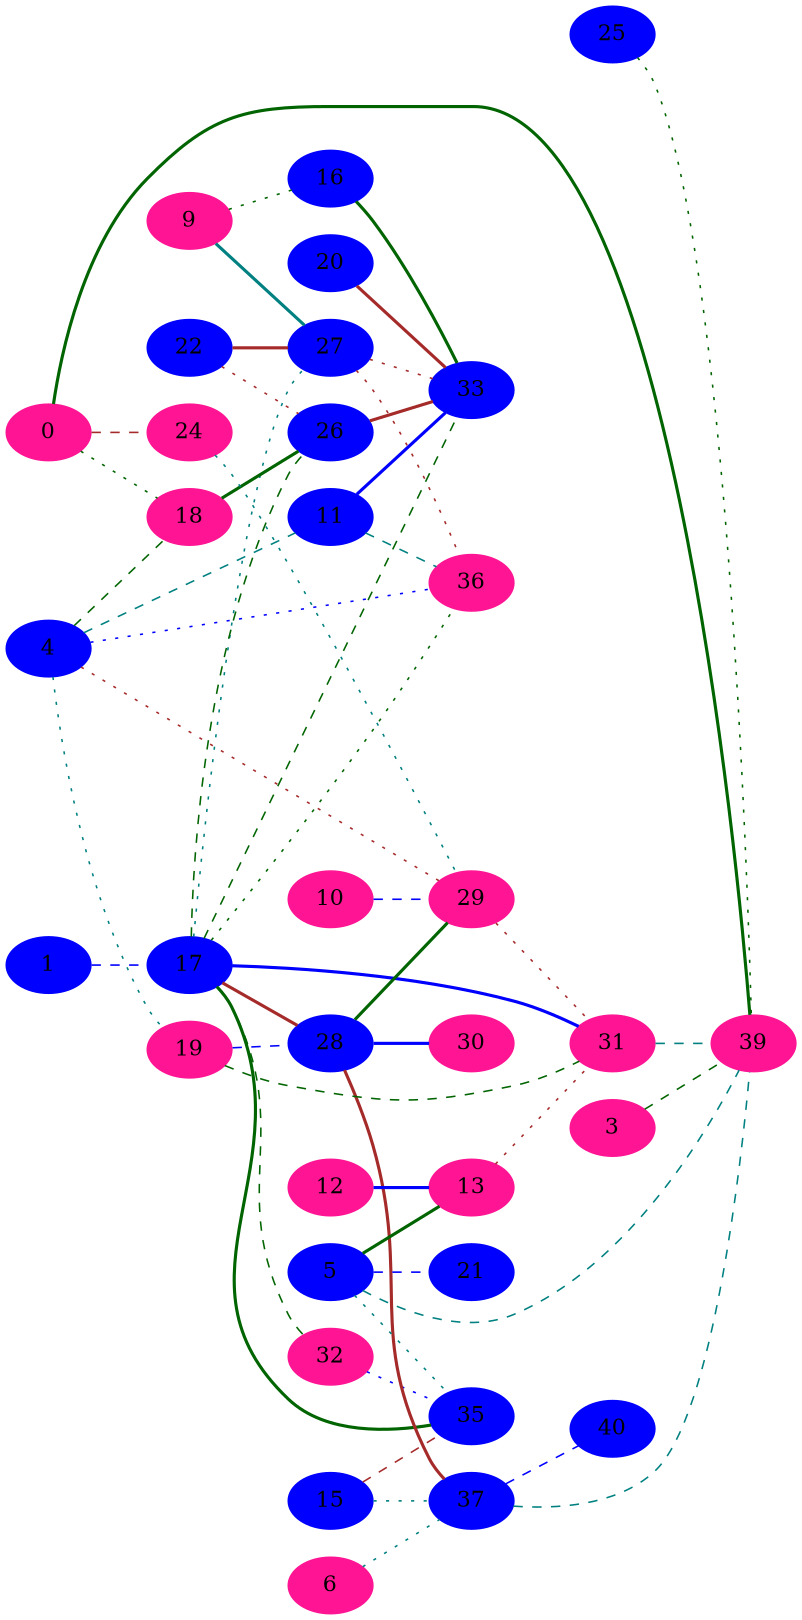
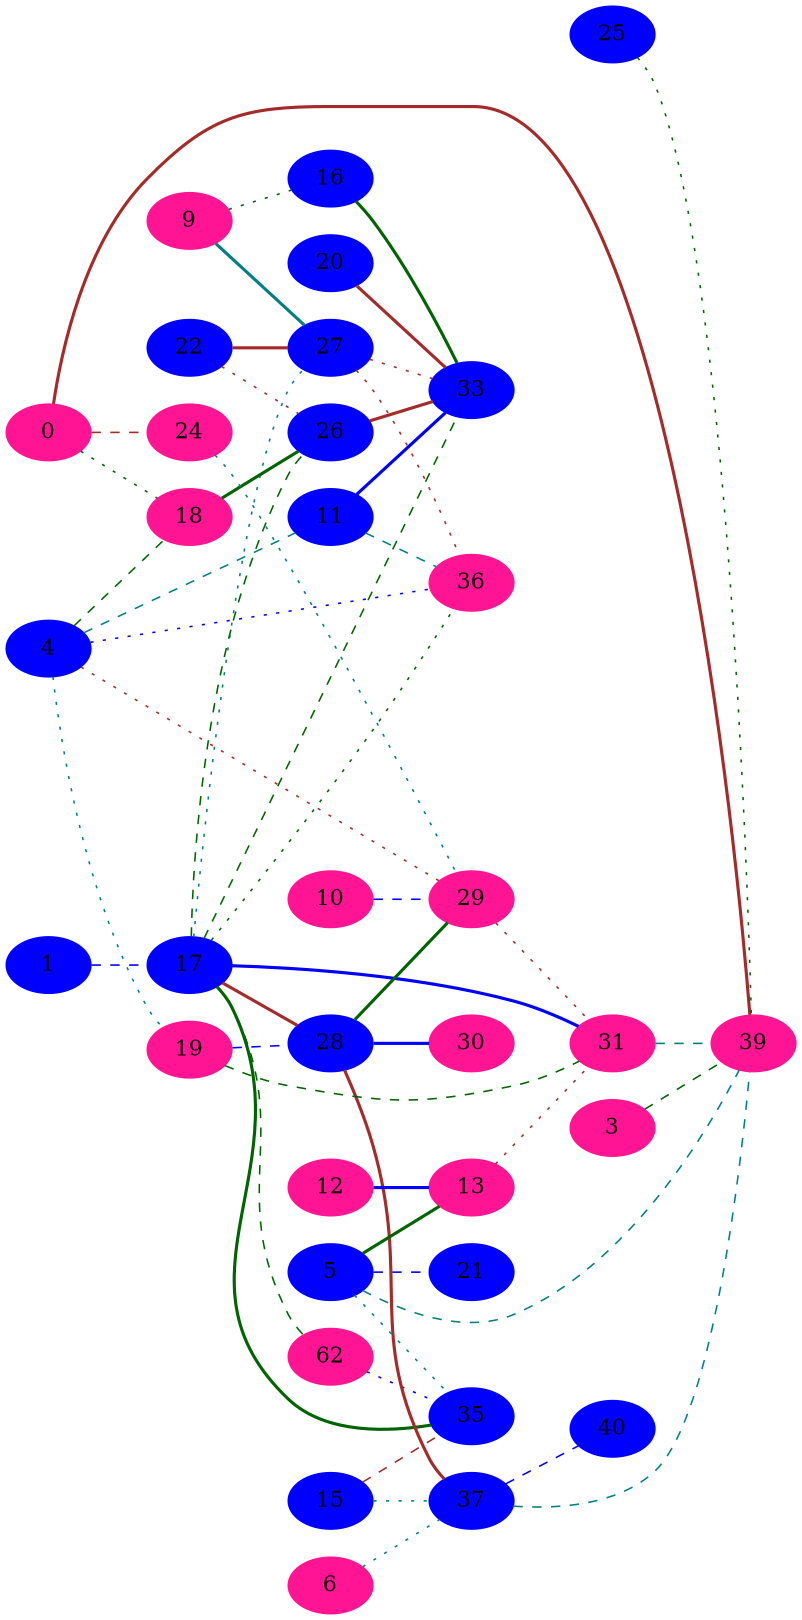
(602, 242) -> (602, 242)
(331, 1357) -> (331, 1357)
